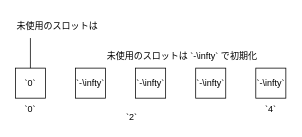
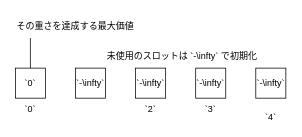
(57, 27) -> (75, 27)
none -> (210, 109)
(270, 109) -> (270, 117)
(132, 117) -> (150, 109)
